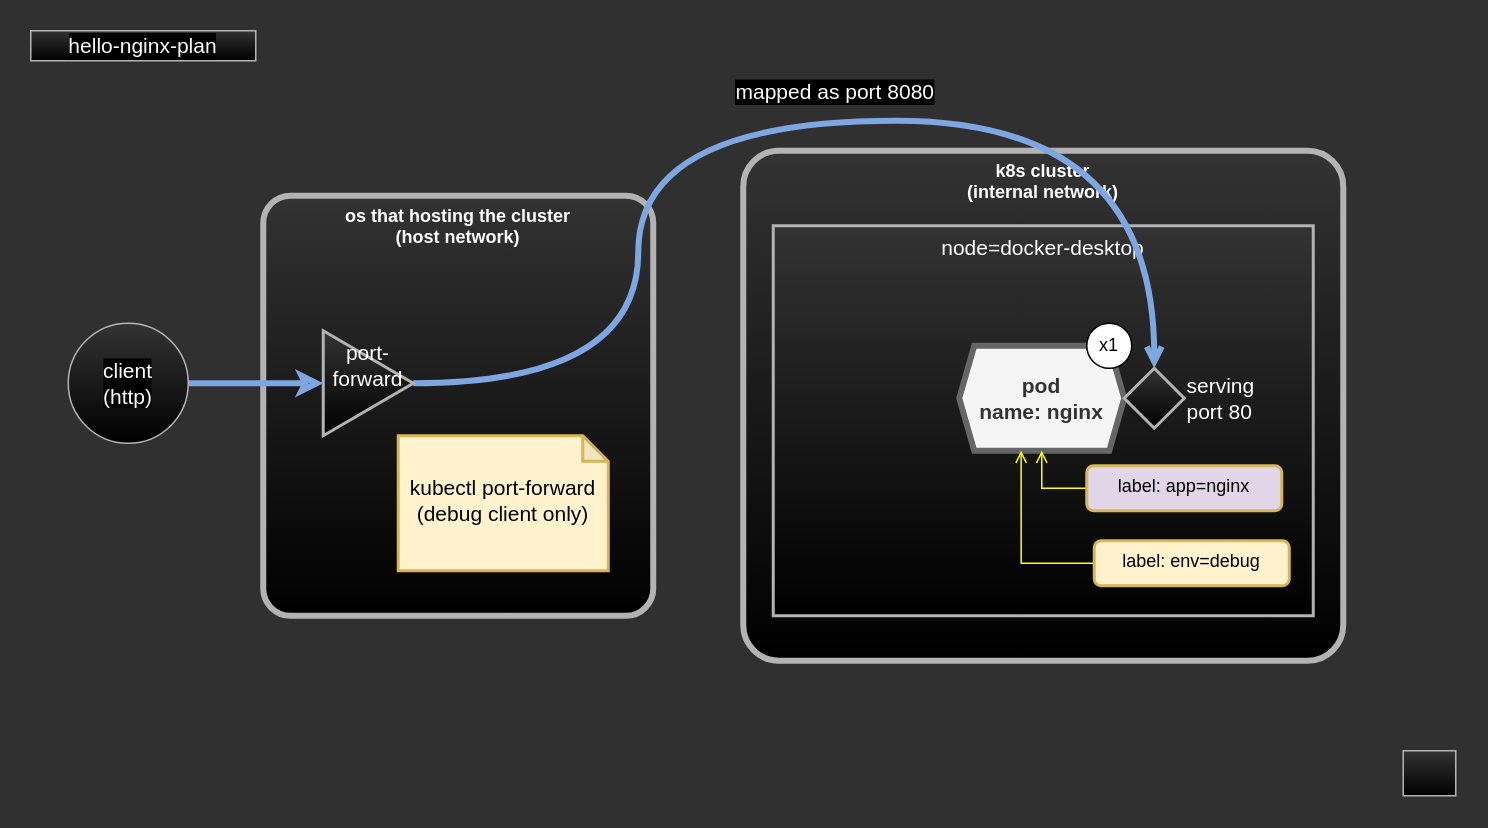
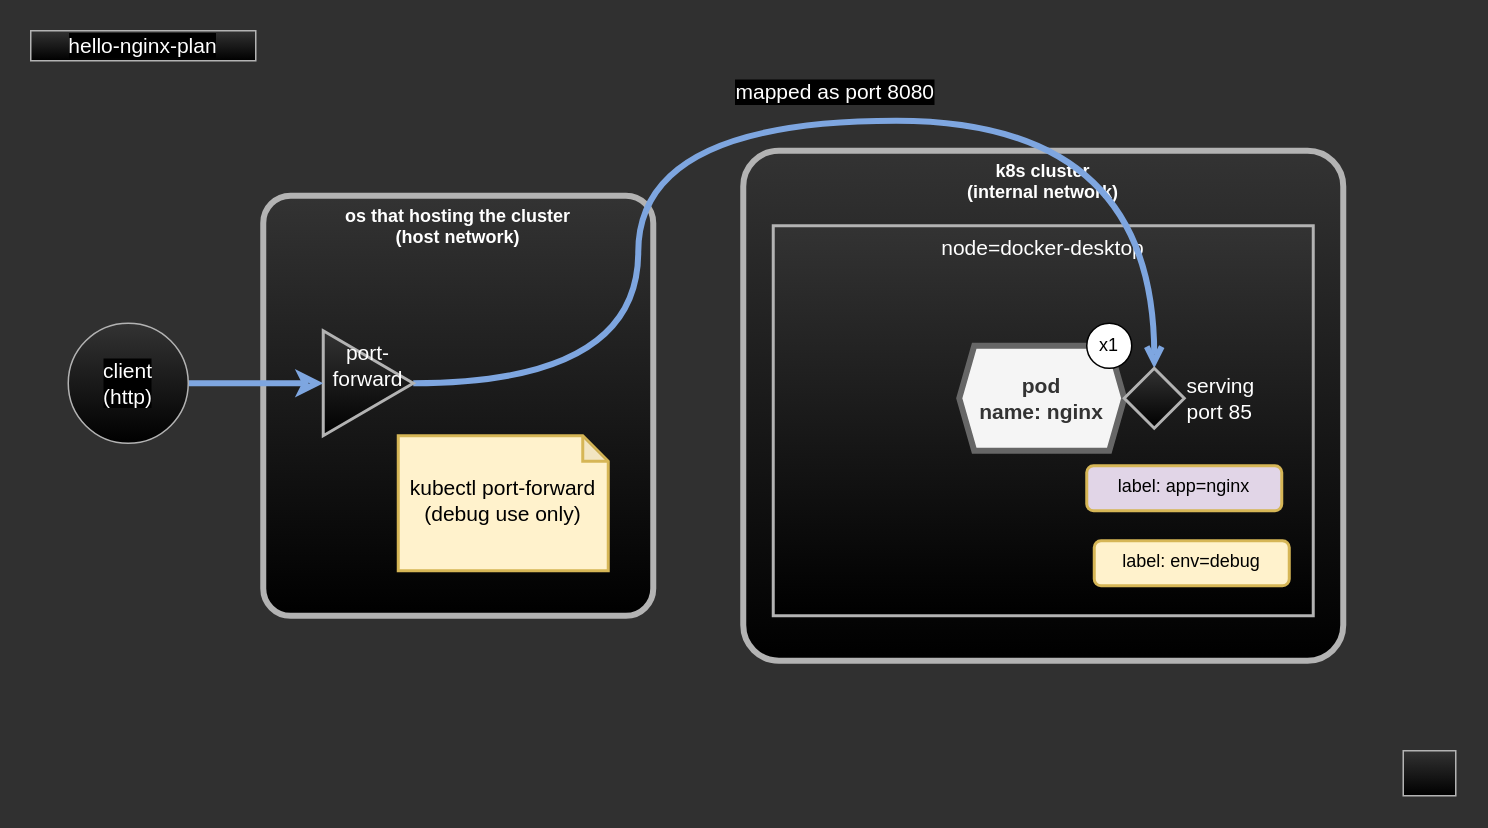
(1219, 398) -> (1219, 398)
(1047, 488) -> none
(503, 514) -> (503, 514)
(1021, 545) -> none
